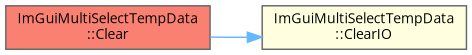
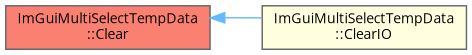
(229, 37) -> (244, 18)
